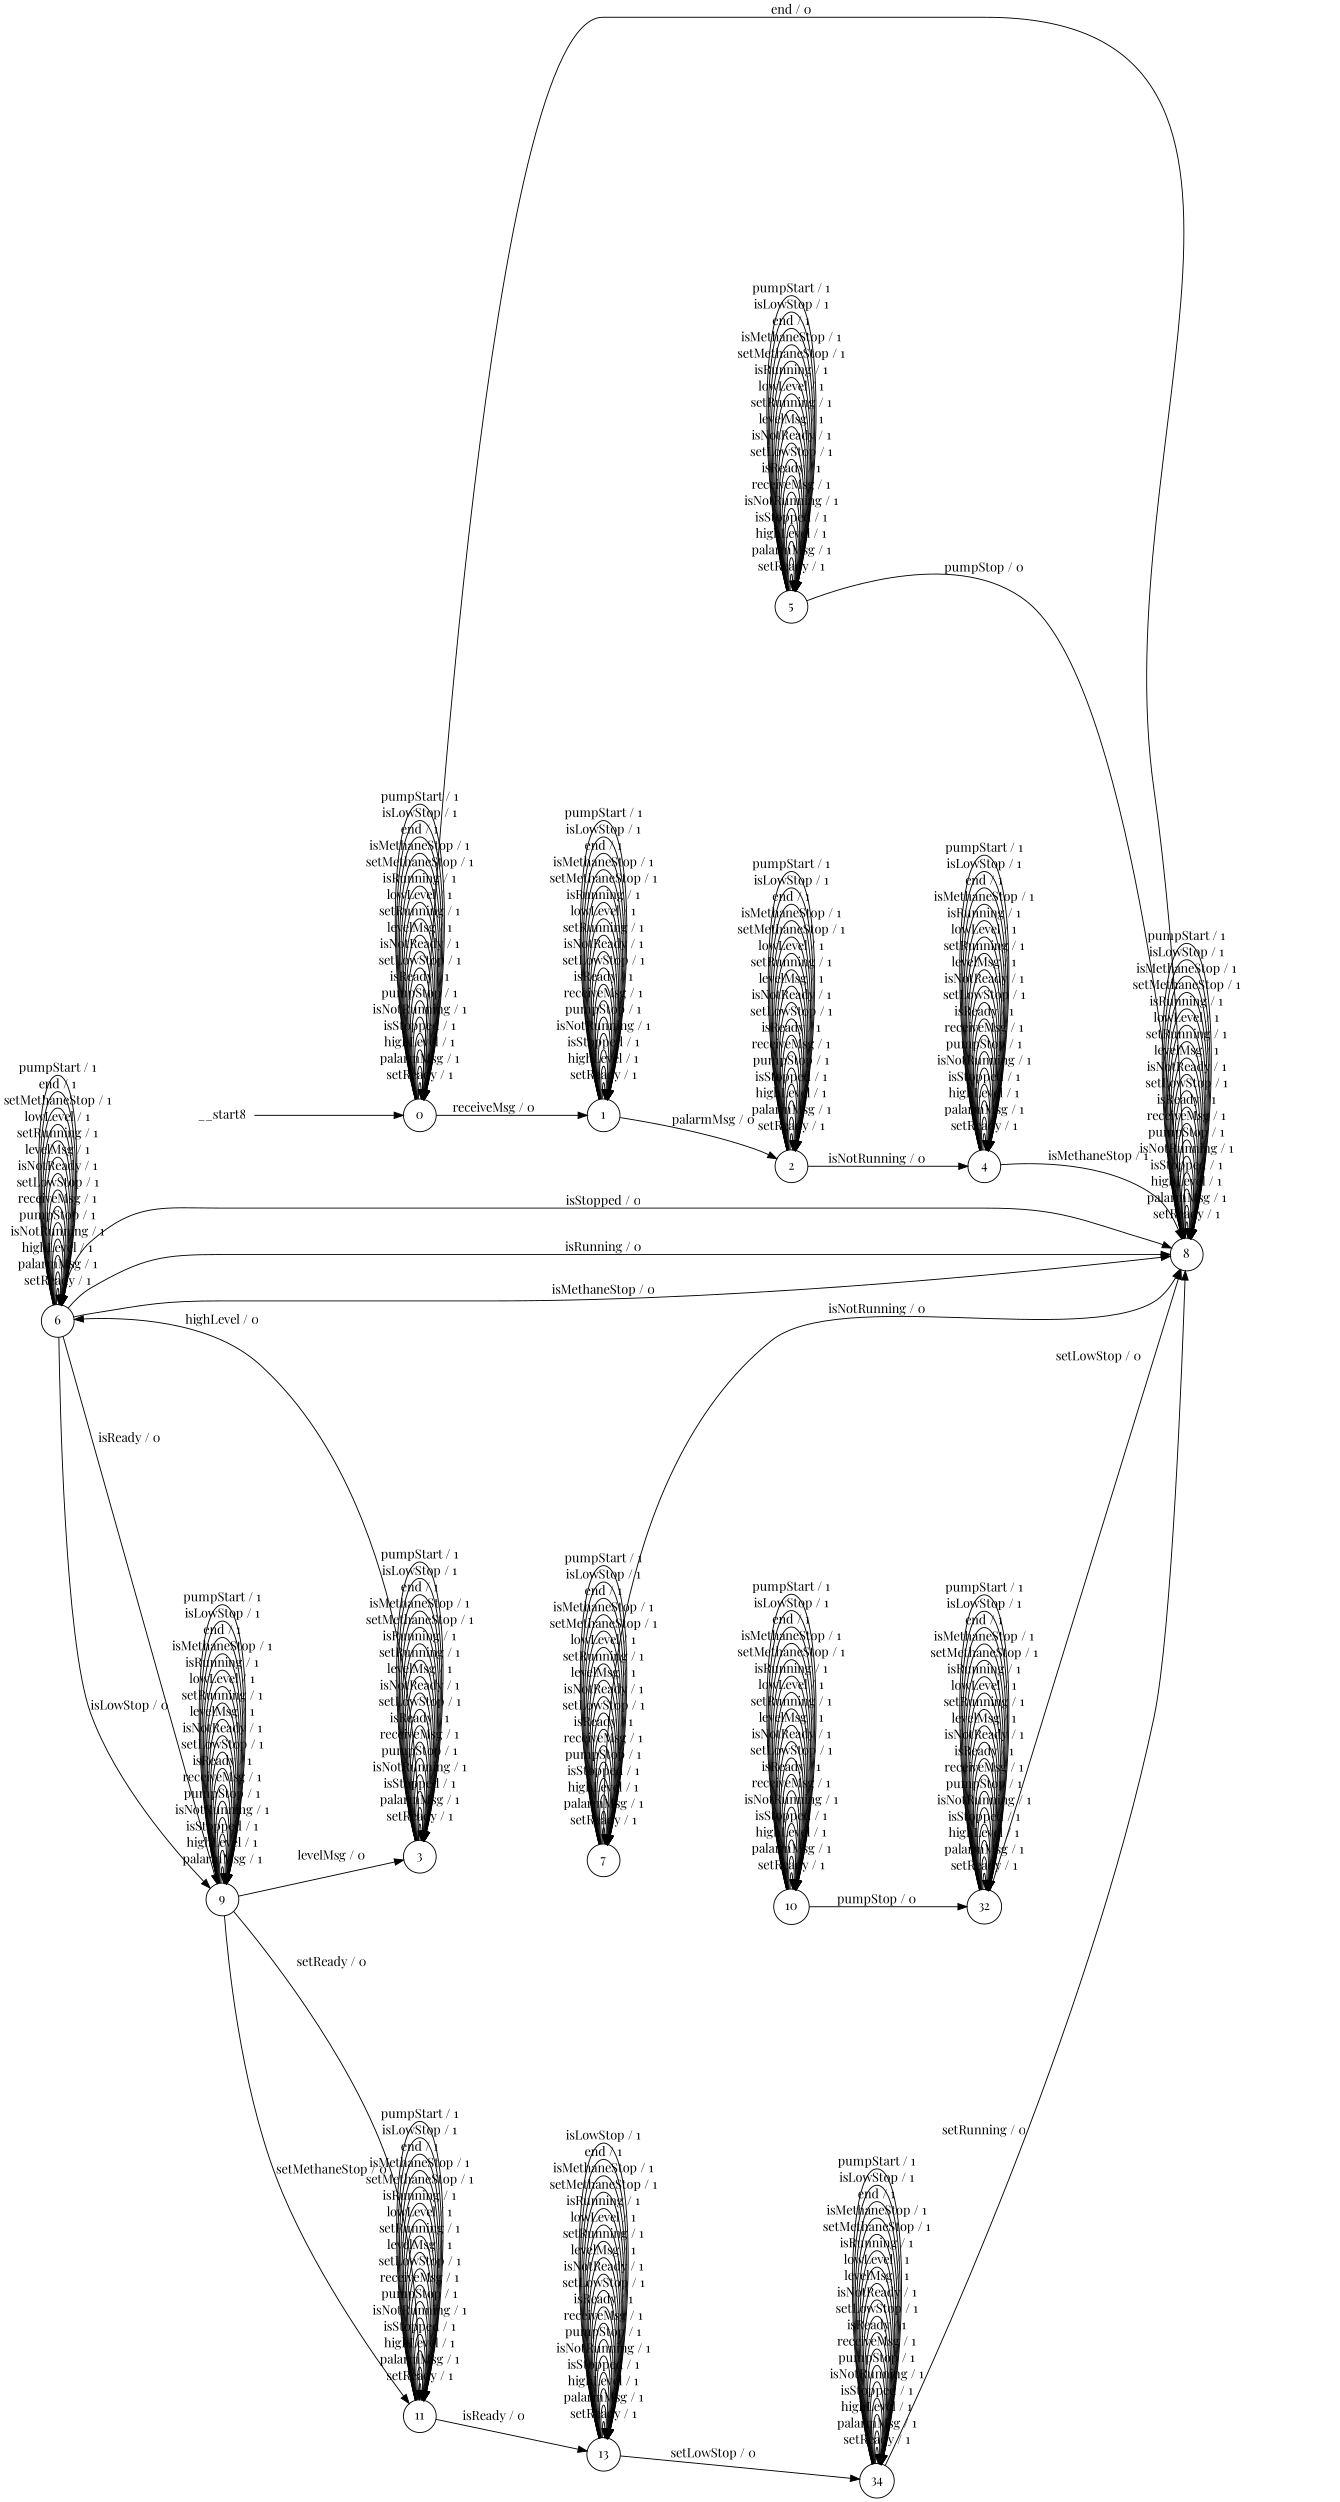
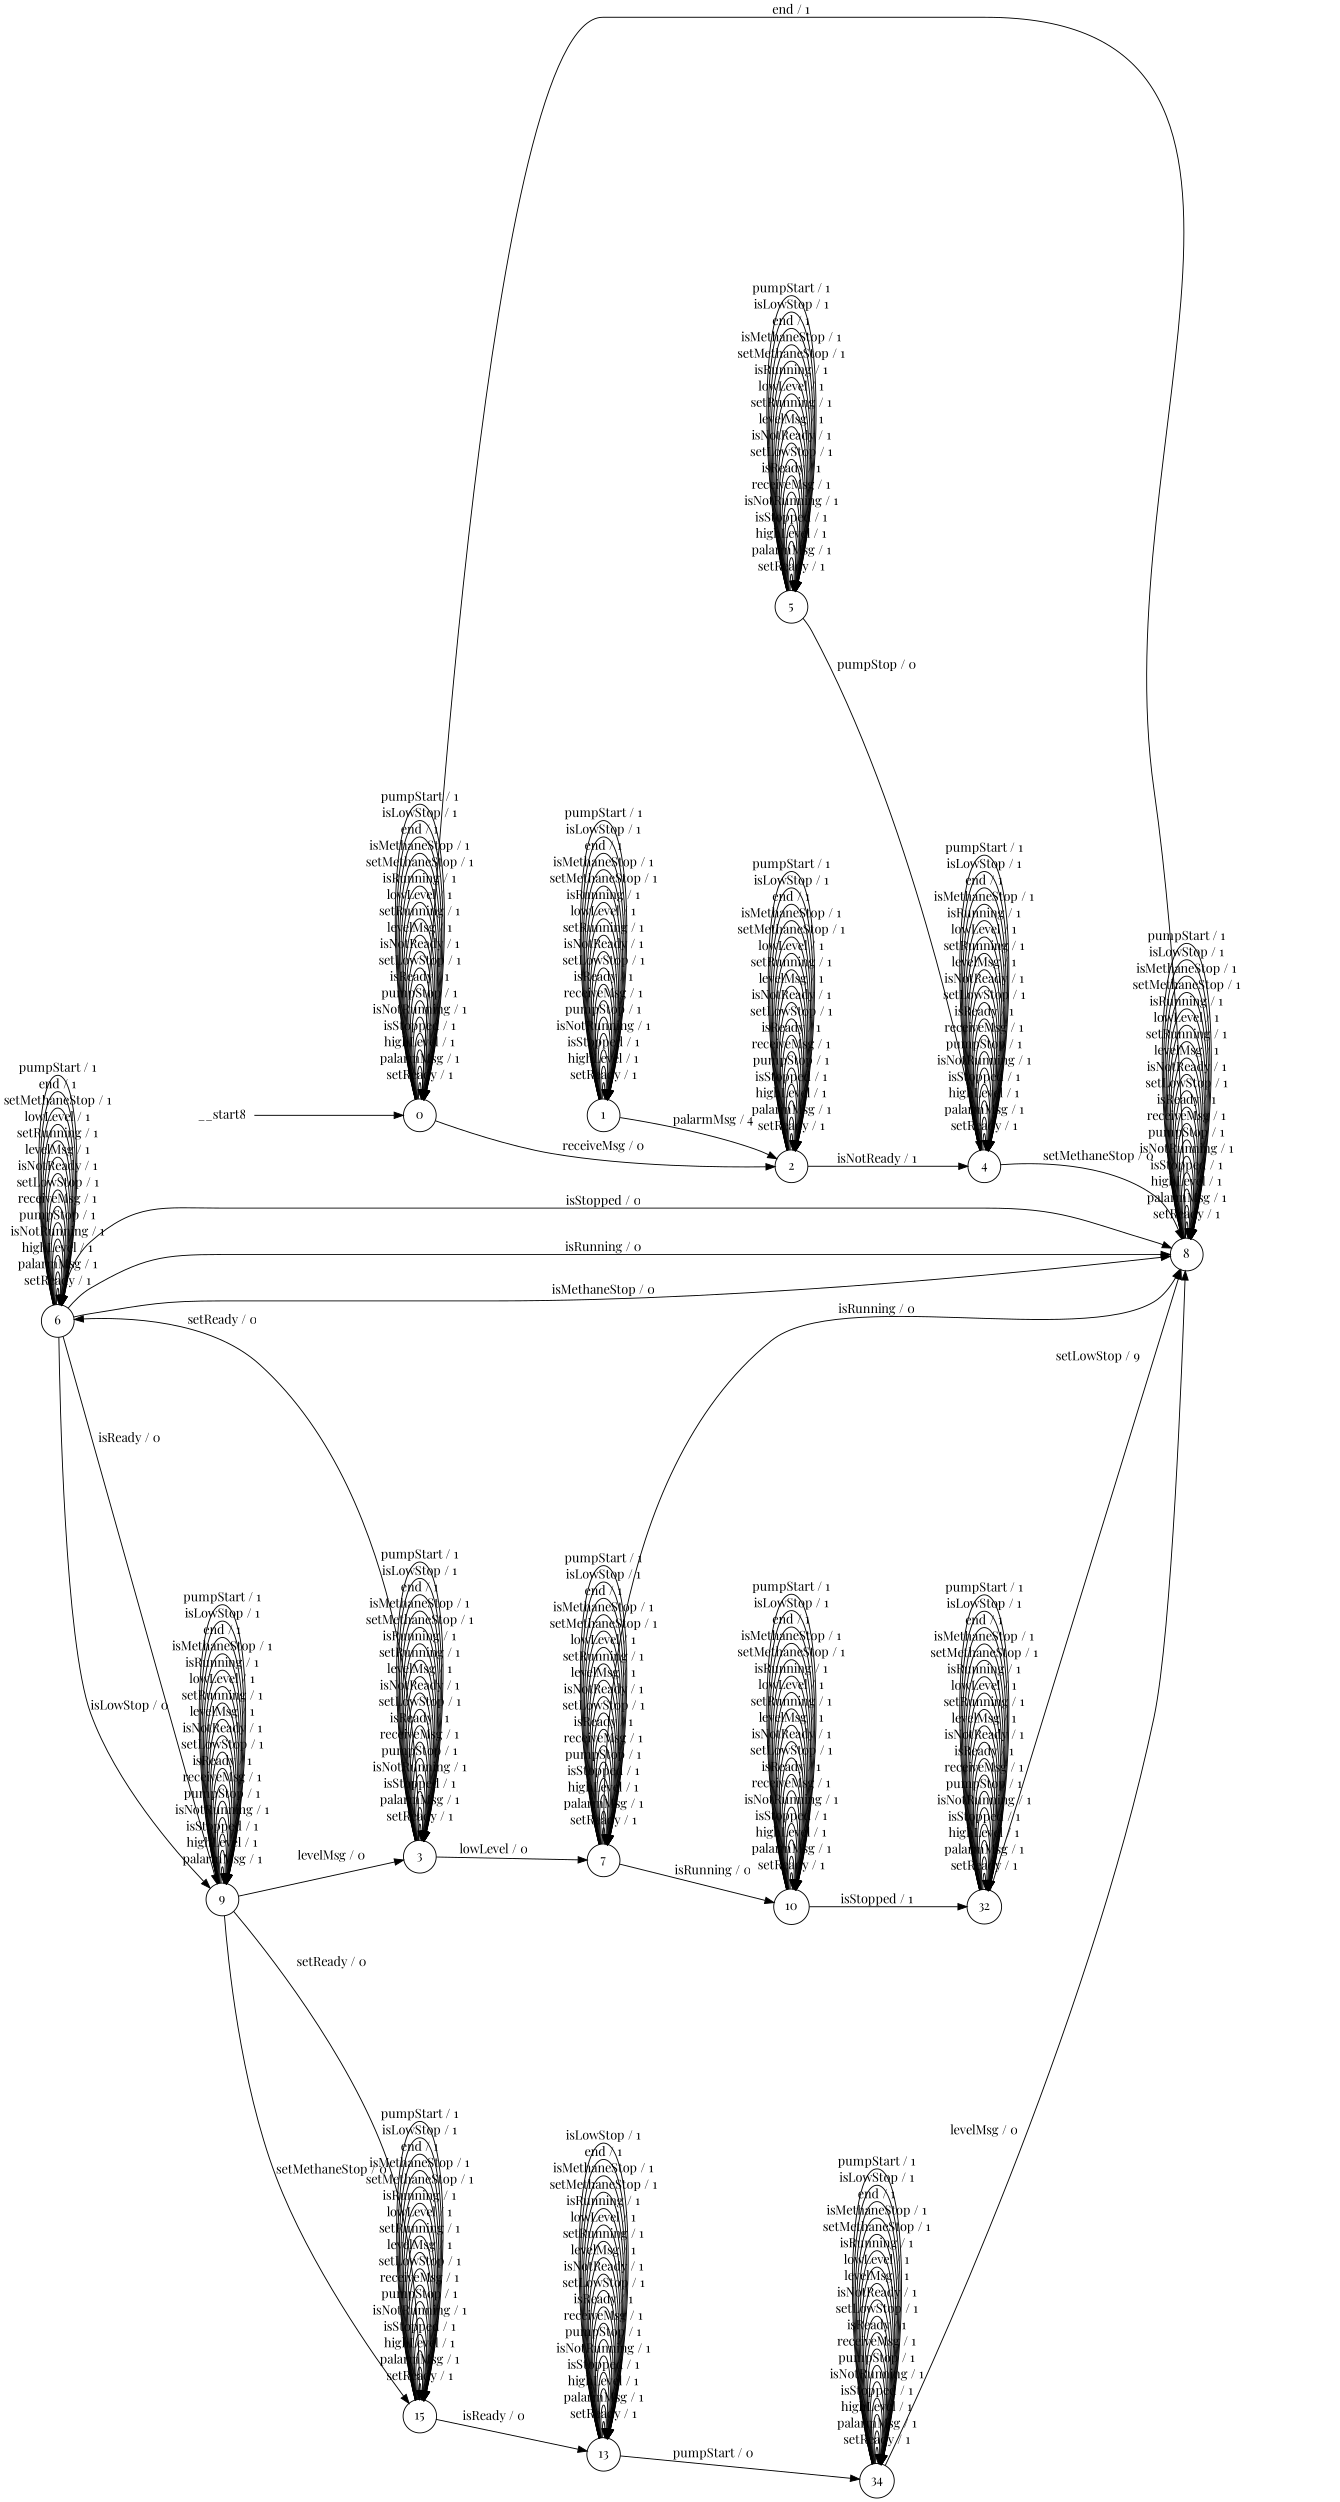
(791, 10) -> (791, 10)
(1115, 793) -> (910, 873)
(507, 1115) -> (598, 1160)
(713, 1120) -> (713, 1120)
(1098, 1157) -> (1098, 1157)
(877, 1159) -> (877, 1159)
(877, 1310) -> (877, 1310)
(222, 1320) -> (222, 1320)
(1098, 1357) -> (1098, 1357)
none -> (507, 1858)
none -> (692, 1882)
(877, 1900) -> (877, 1900)
(984, 2131) -> (984, 2131)
(420, 2416) -> (420, 2416)
(713, 2454) -> (713, 2454)
